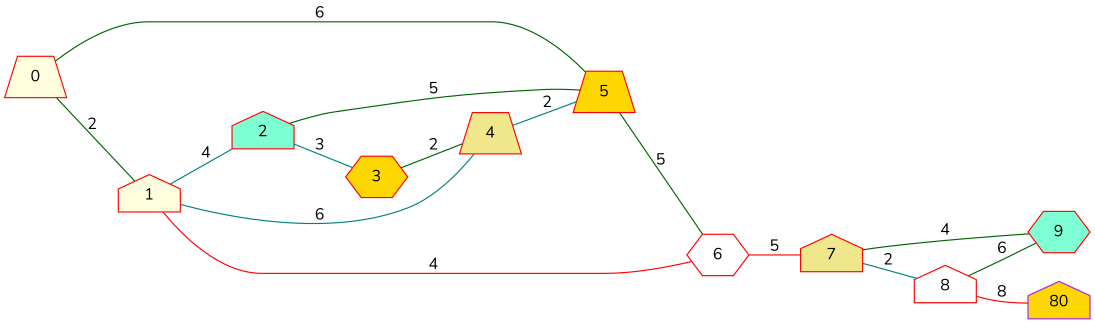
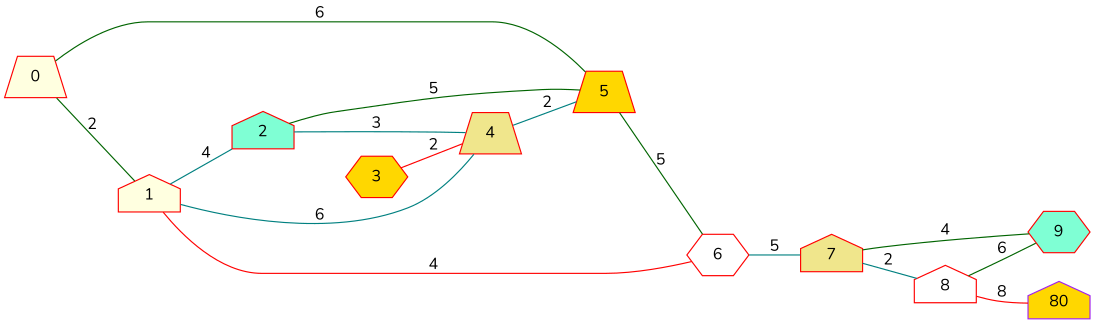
(323, 156) -> (380, 132)
(432, 156) -> (432, 156)
(775, 255) -> (775, 255)
